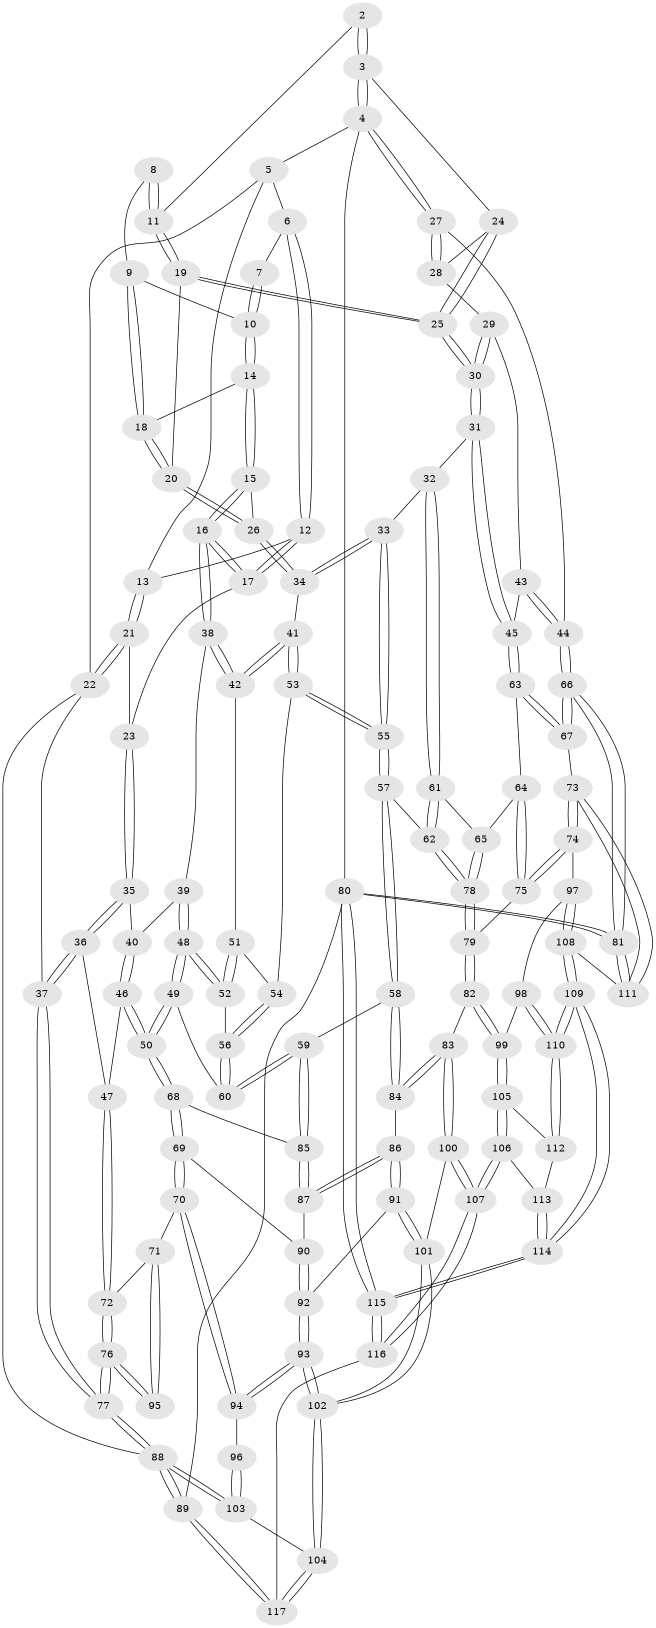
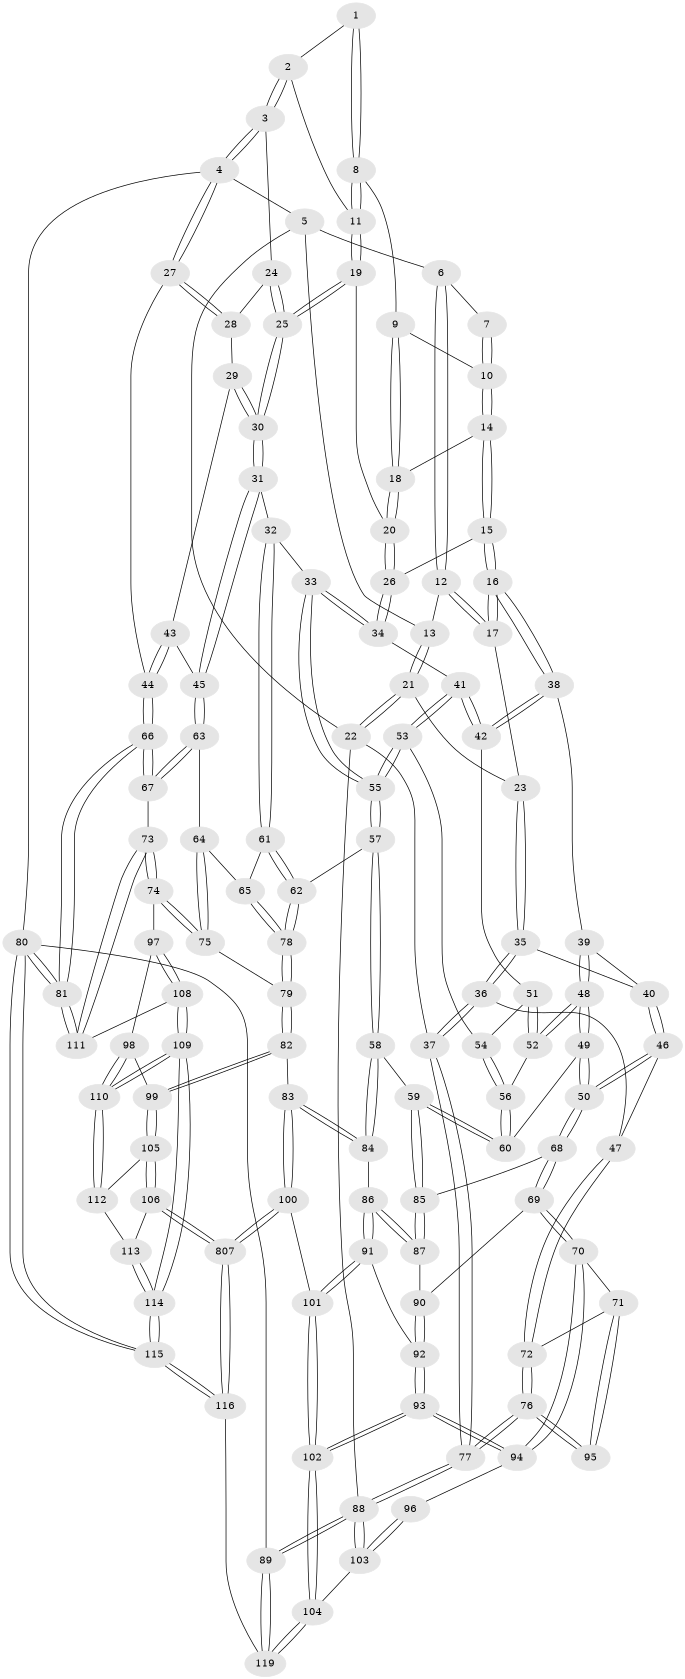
none -> (356, 16)
(476, 1200) -> (225, 1252)
(277, 1612) -> (265, 1664)
